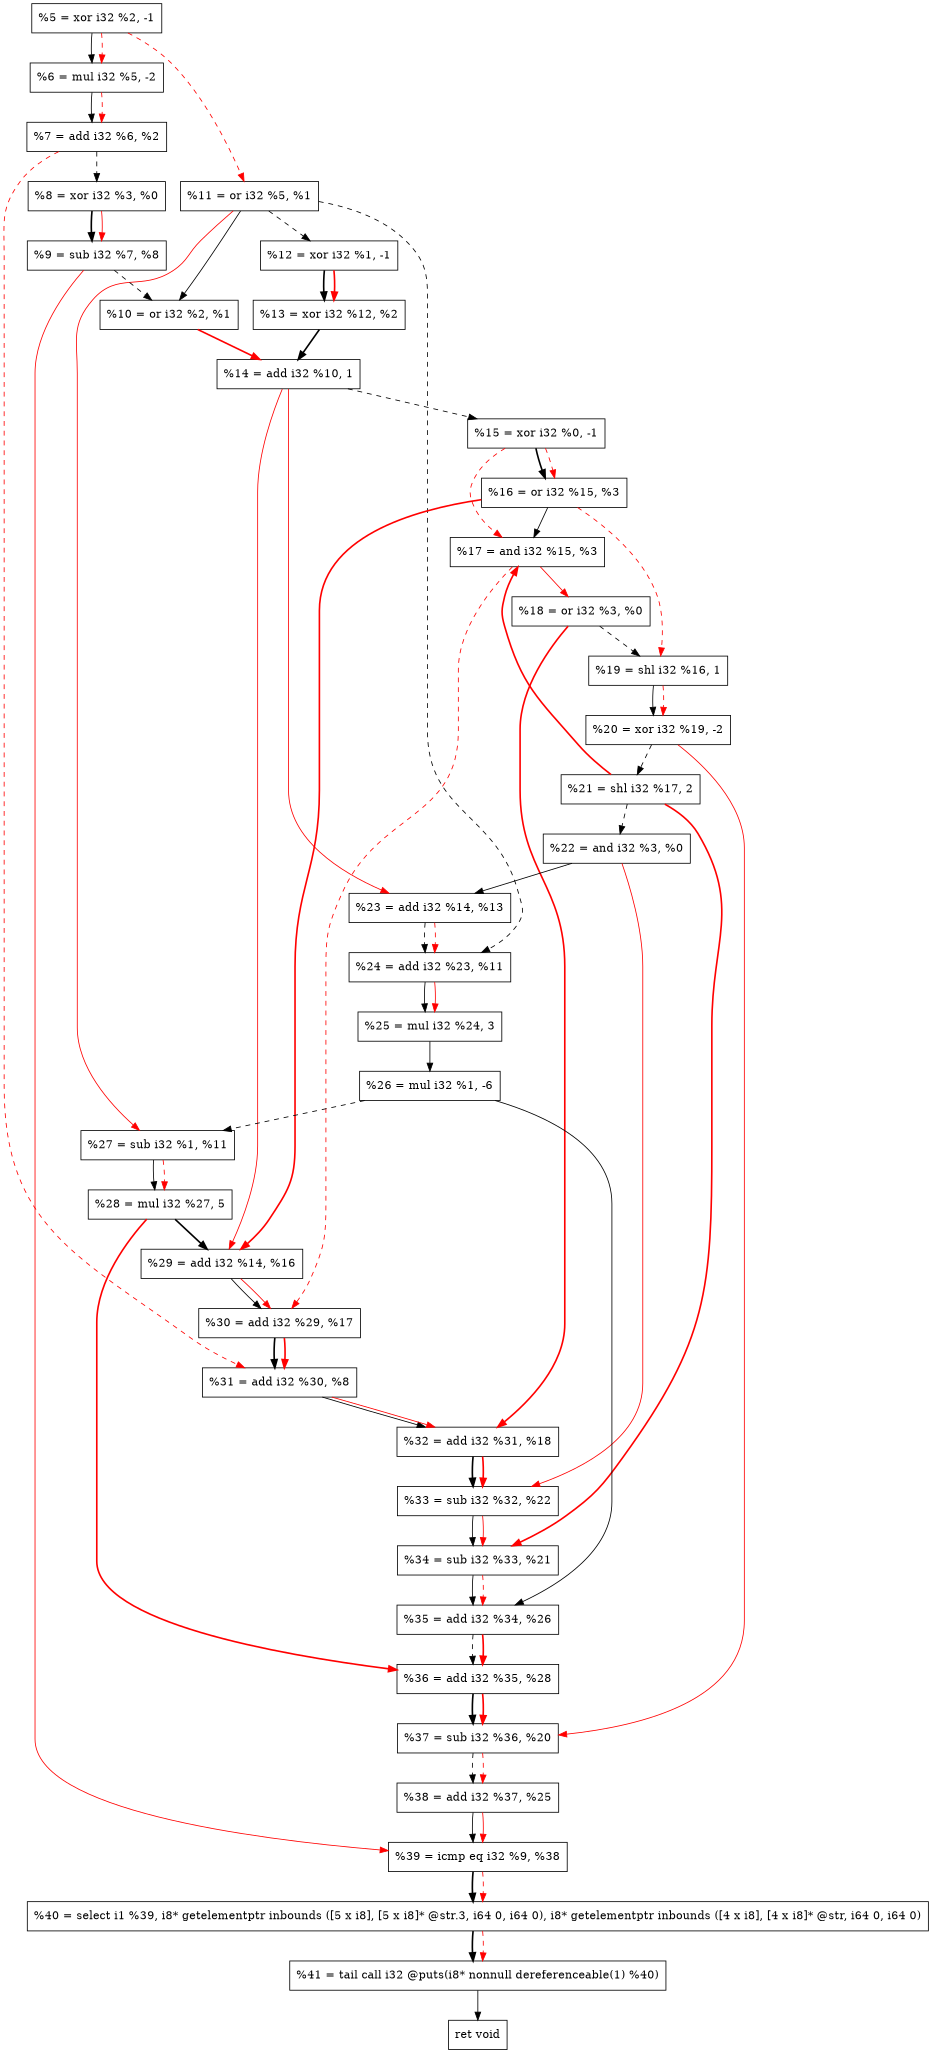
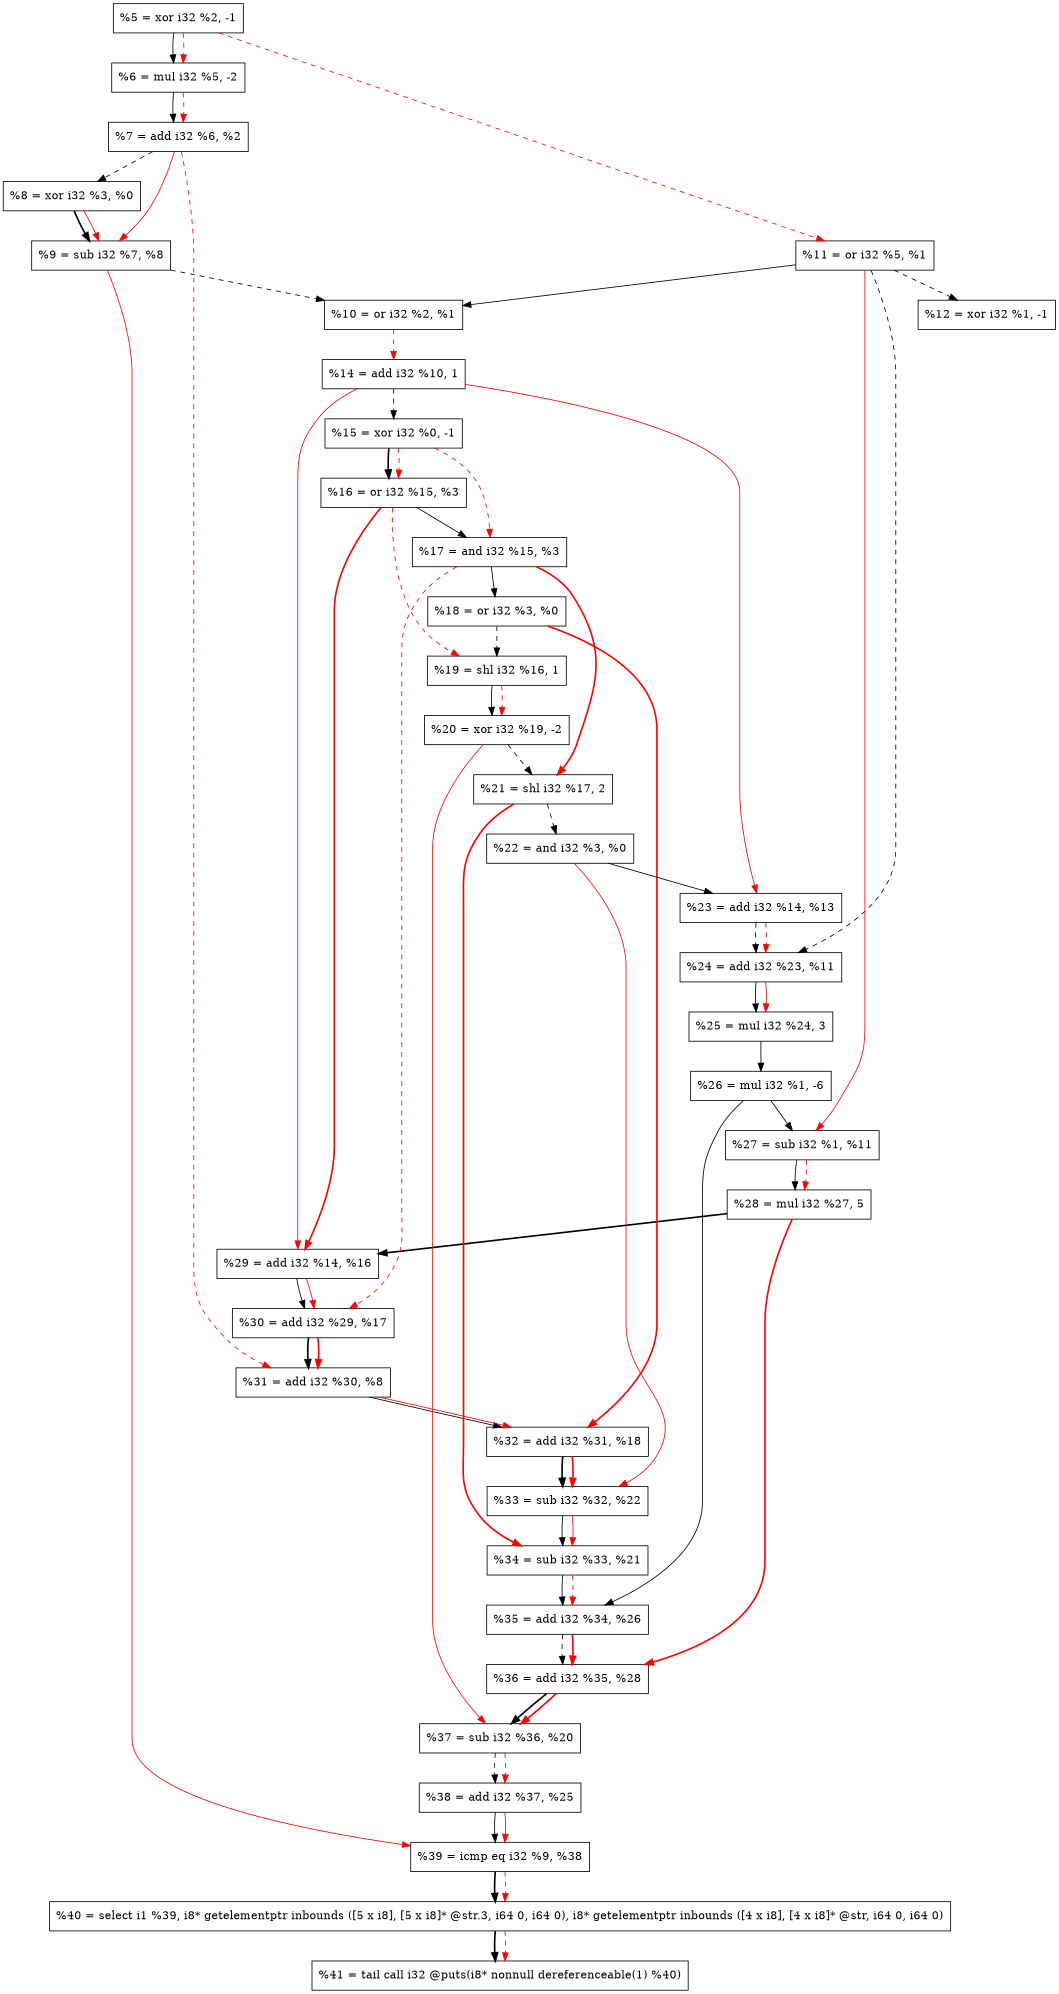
none -> (156, 197)
(329, 315) -> none
(225, 343) -> (394, 340)
(551, 579) -> (493, 578)
(533, 691) -> (596, 659)
(301, 1114) -> (779, 1112)
(478, 2035) -> none
